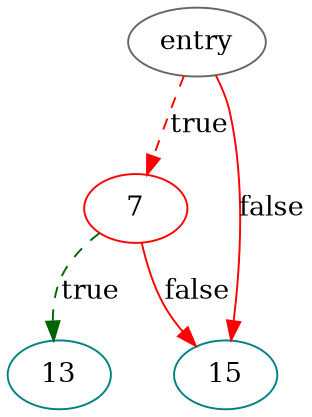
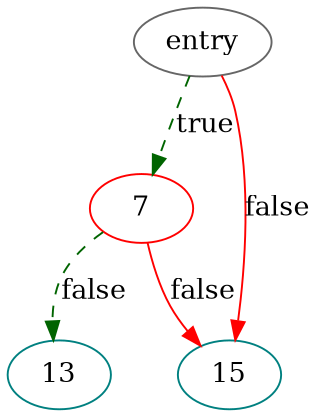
(168, 116) -> (174, 116)
(91, 292) -> (94, 292)
